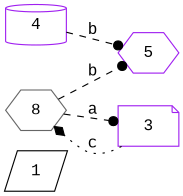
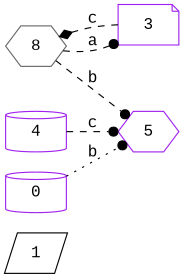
(93, 30) -> (93, 123)
(91, 153) -> (95, 27)
none -> (36, 192)
